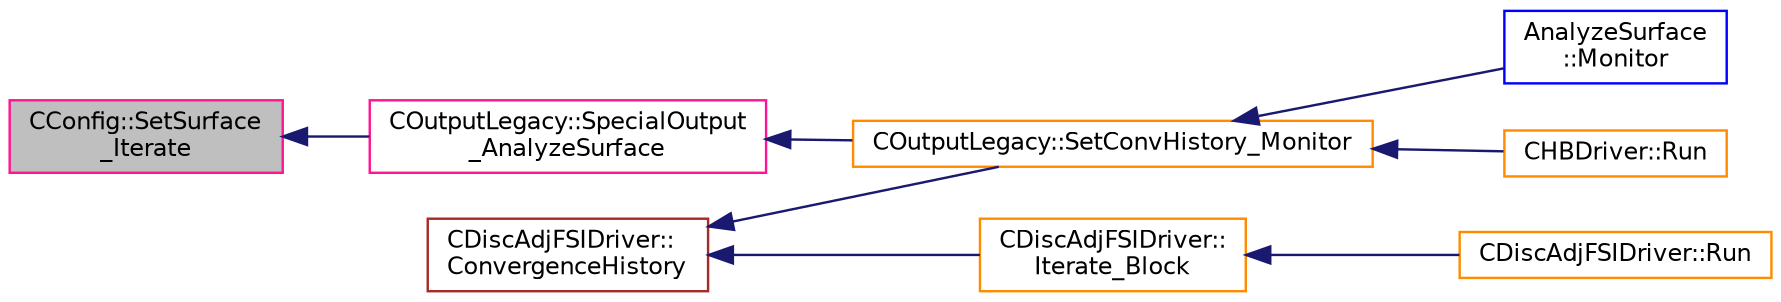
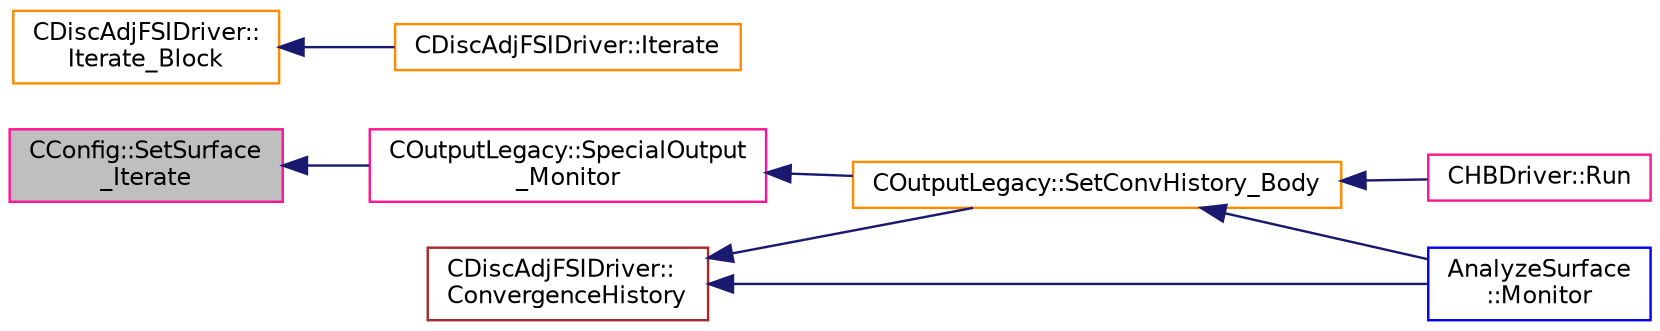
(568, 137) -> (568, 166)
(1113, 144) -> (1097, 185)
(1616, 153) -> (1539, 178)
(857, 255) -> (1081, 284)
(1616, 255) -> (568, 47)
